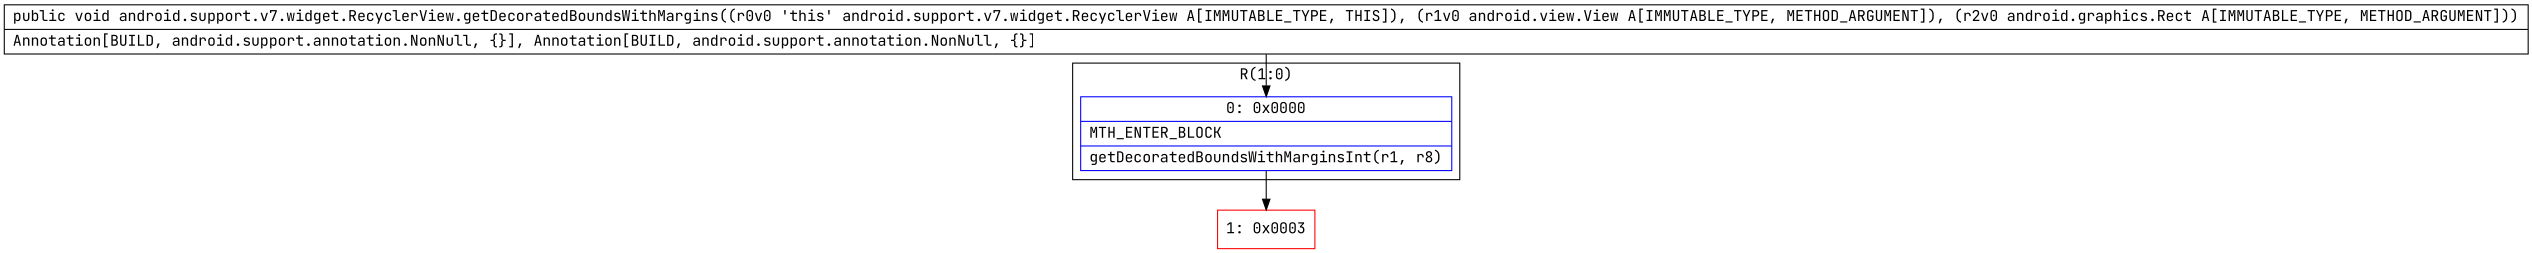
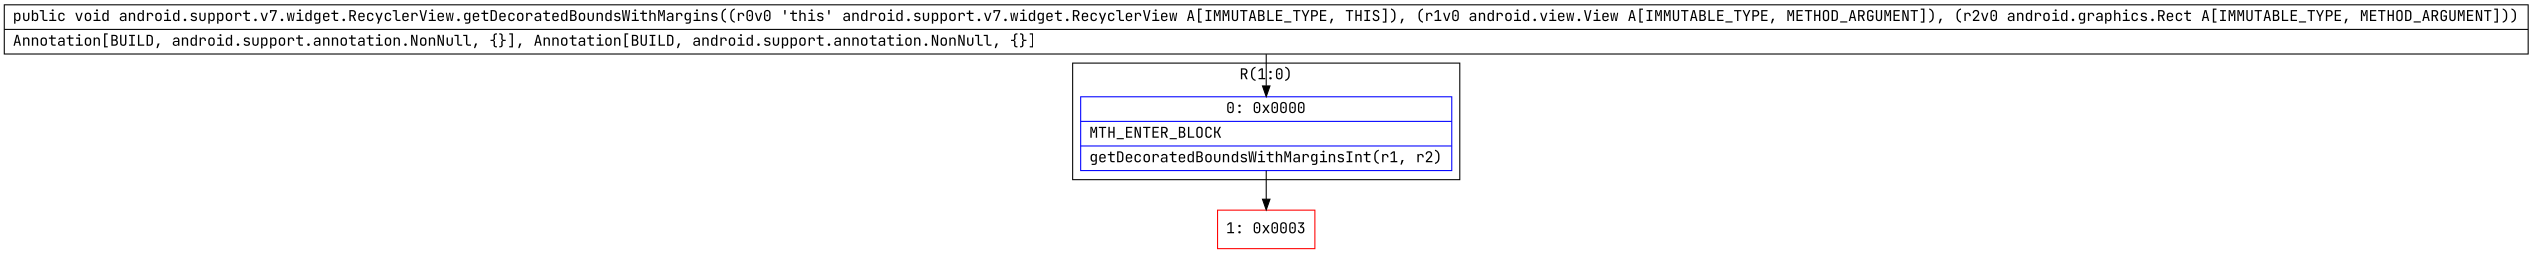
(1266, 158) -> (1266, 158)
